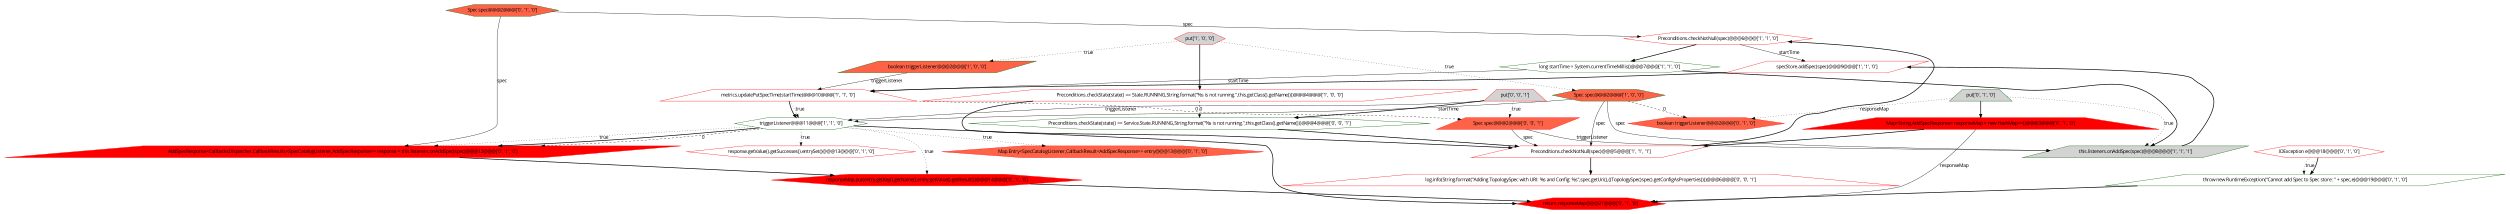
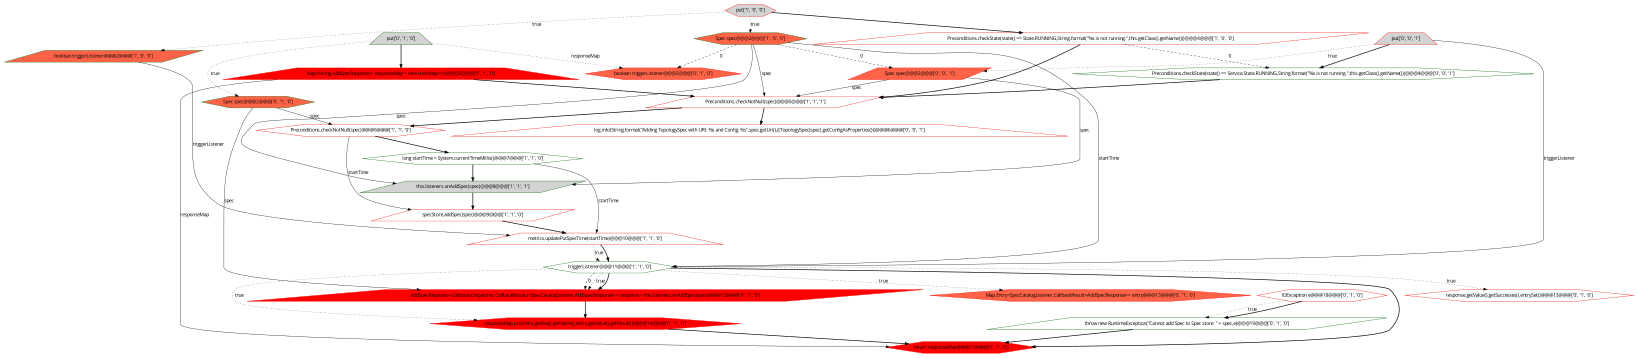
(2102, 104) -> (269, 53)
(1187, 111) -> (833, 56)
(1592, 138) -> (1085, 130)
